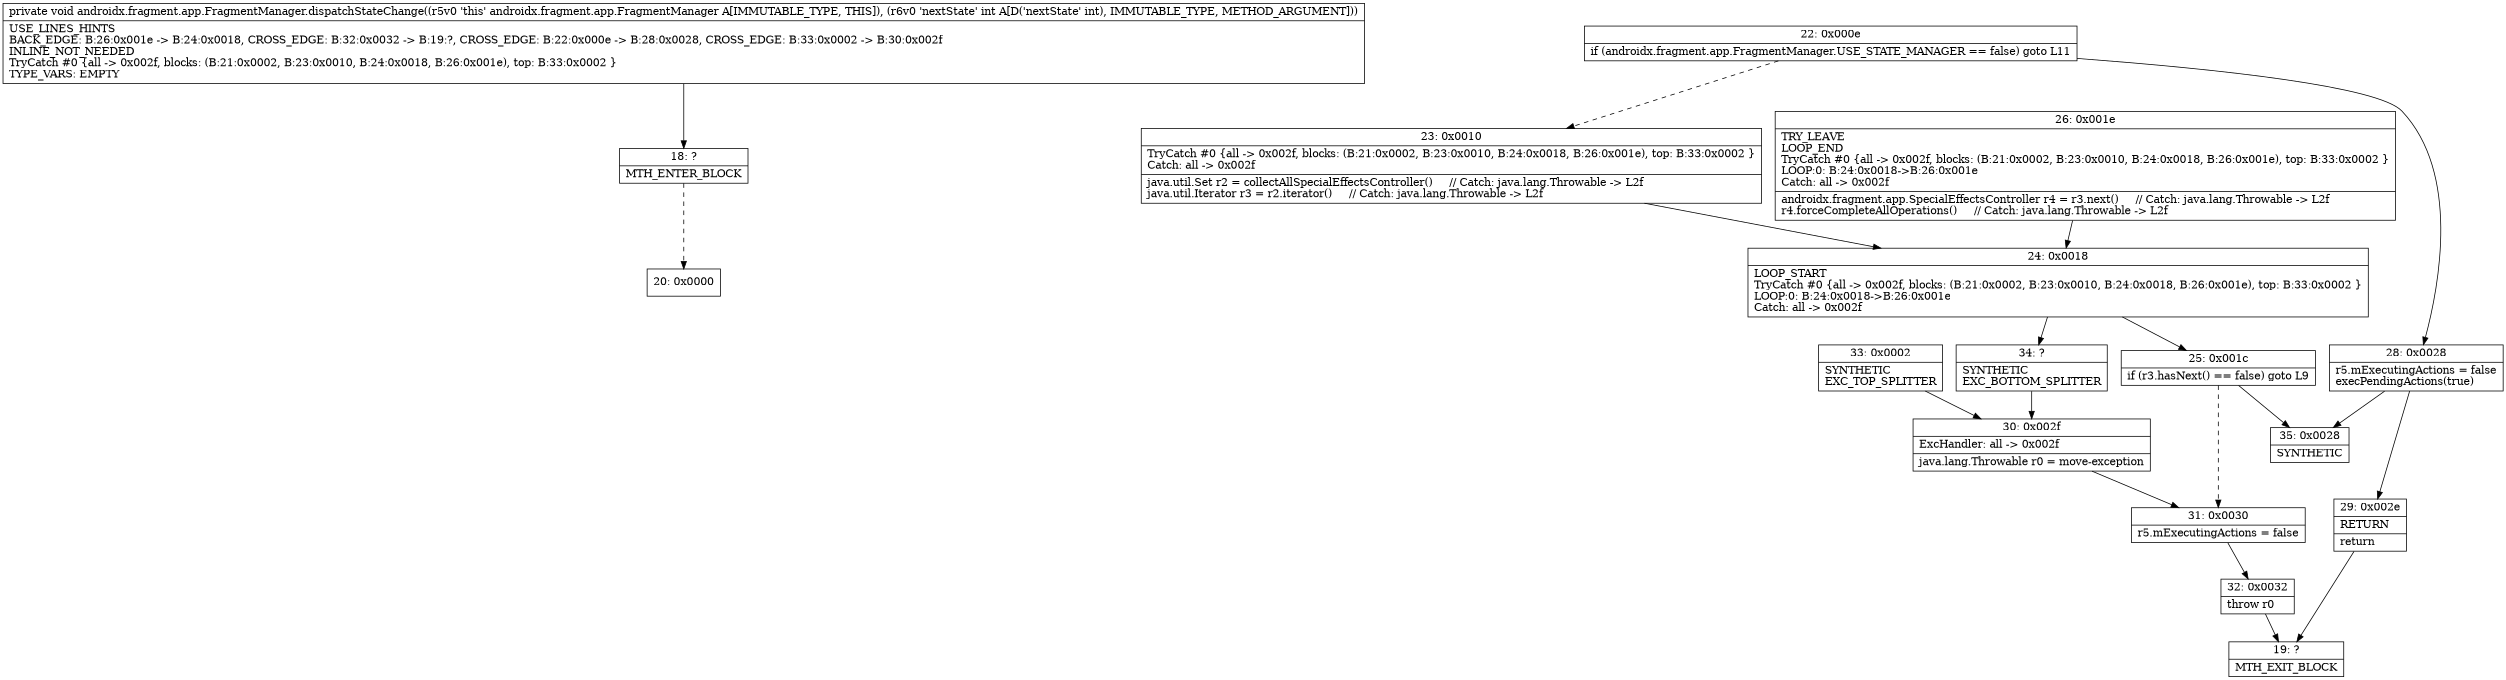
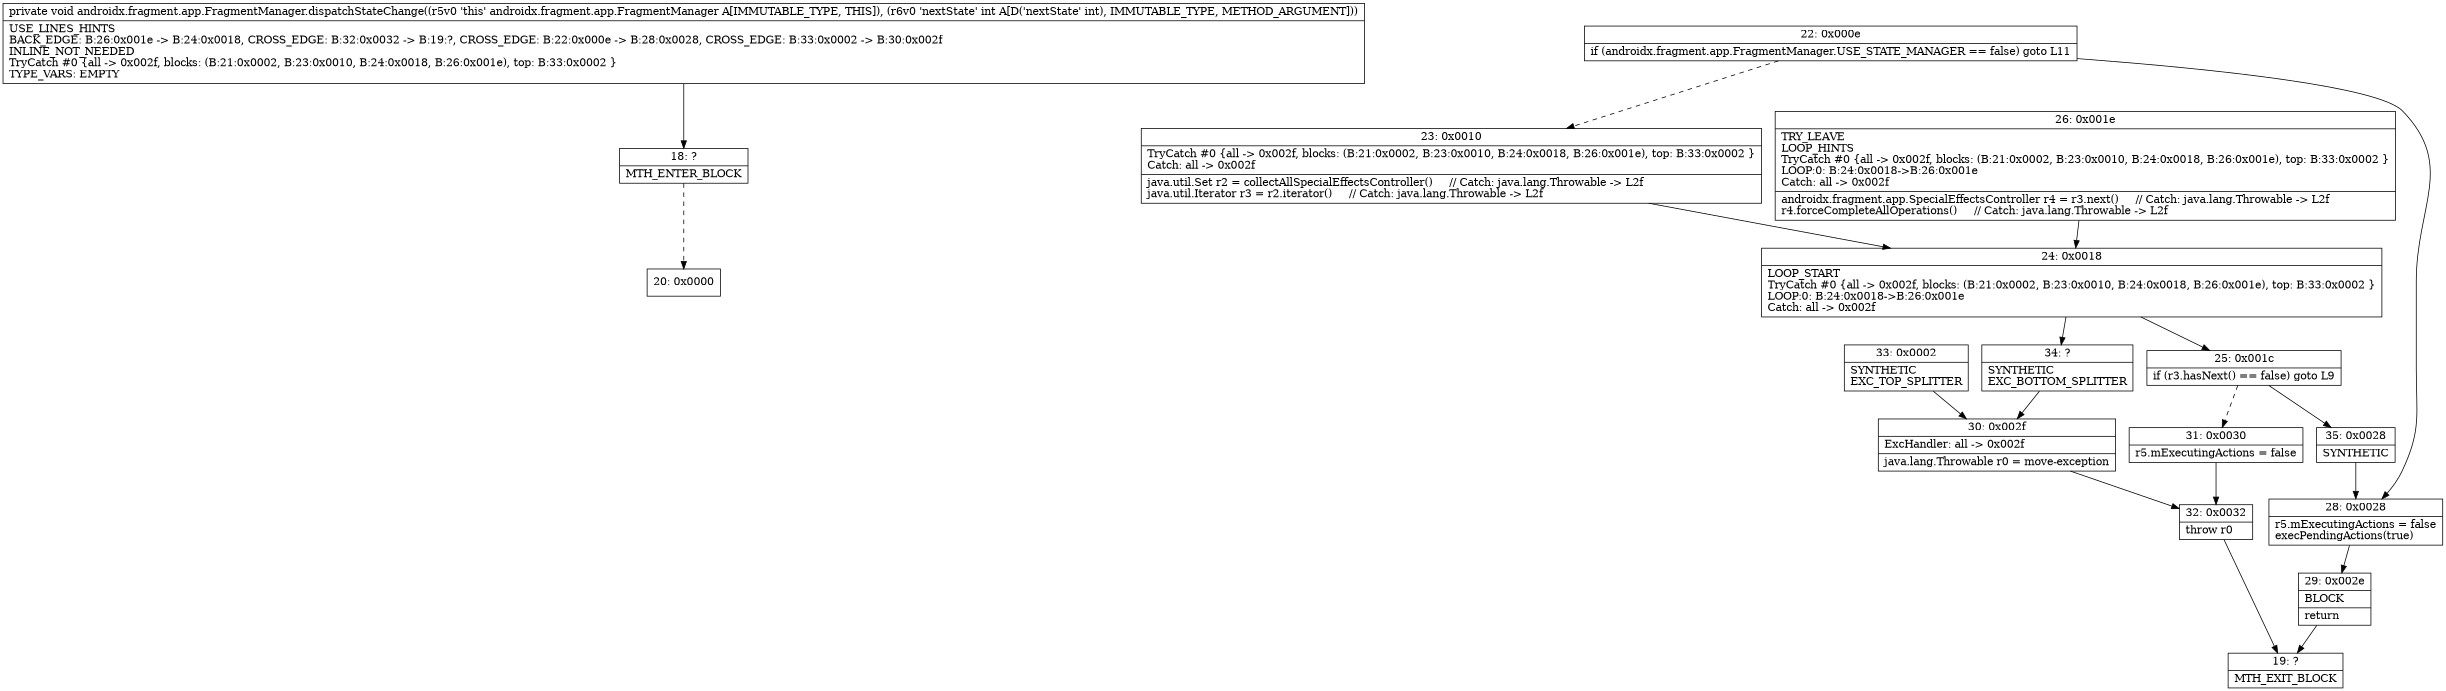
(1812, 148) -> (1818, 148)
(2362, 407) -> (2356, 477)
(2132, 488) -> (2121, 489)
(2365, 525) -> (2324, 599)
